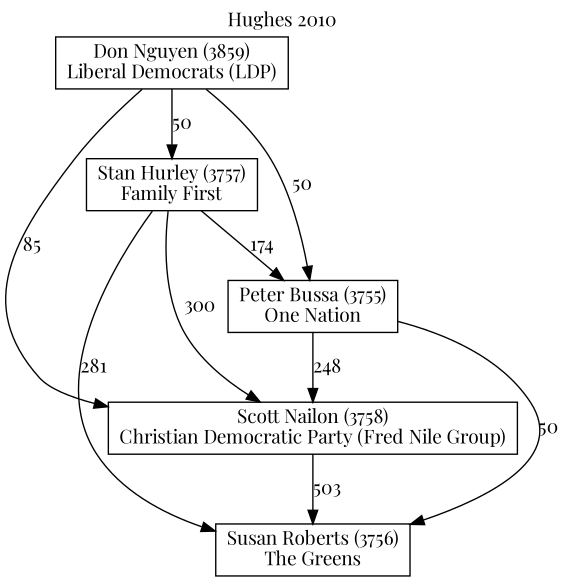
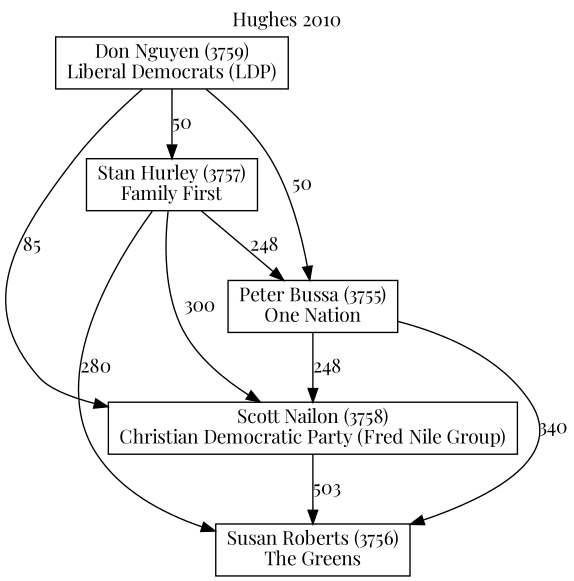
(172, 63) -> (172, 63)
(262, 246) -> (265, 246)
(94, 367) -> (96, 367)
(549, 428) -> (554, 428)
